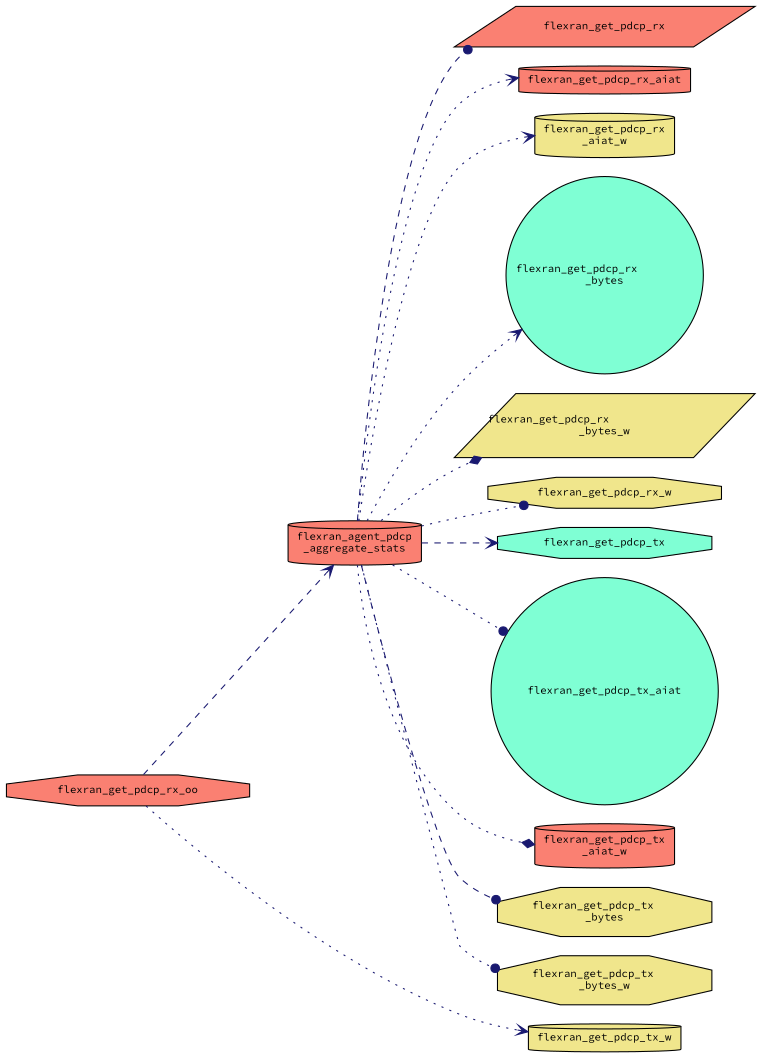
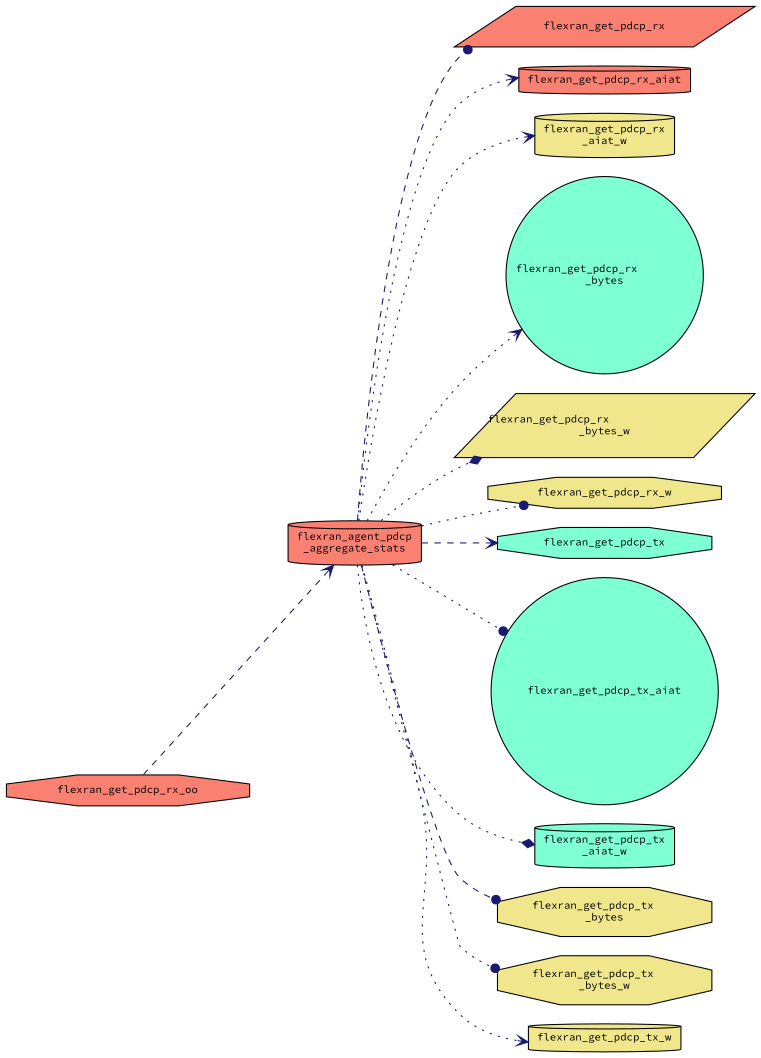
(605, 846) -> (605, 846)
(320, 939) -> (426, 850)
